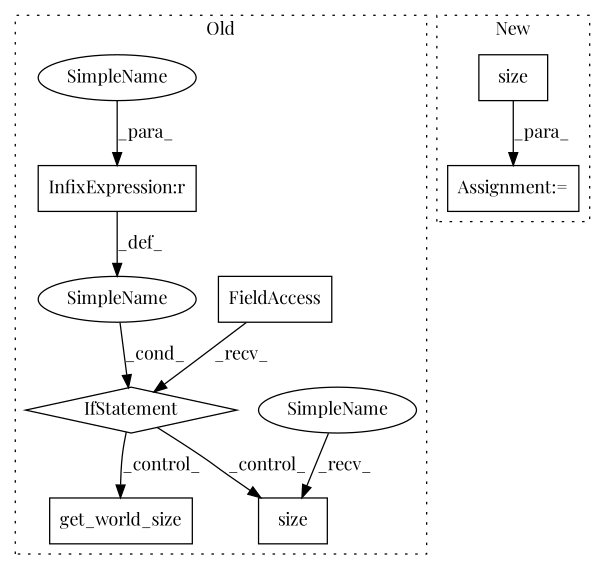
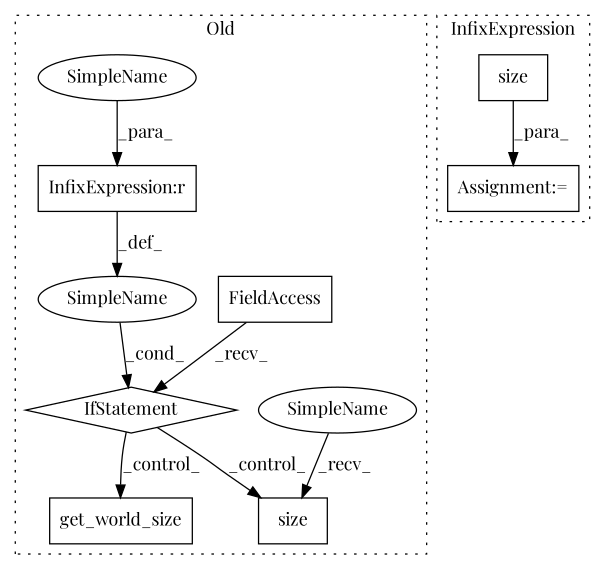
(513, 30) -> (513, 30)
